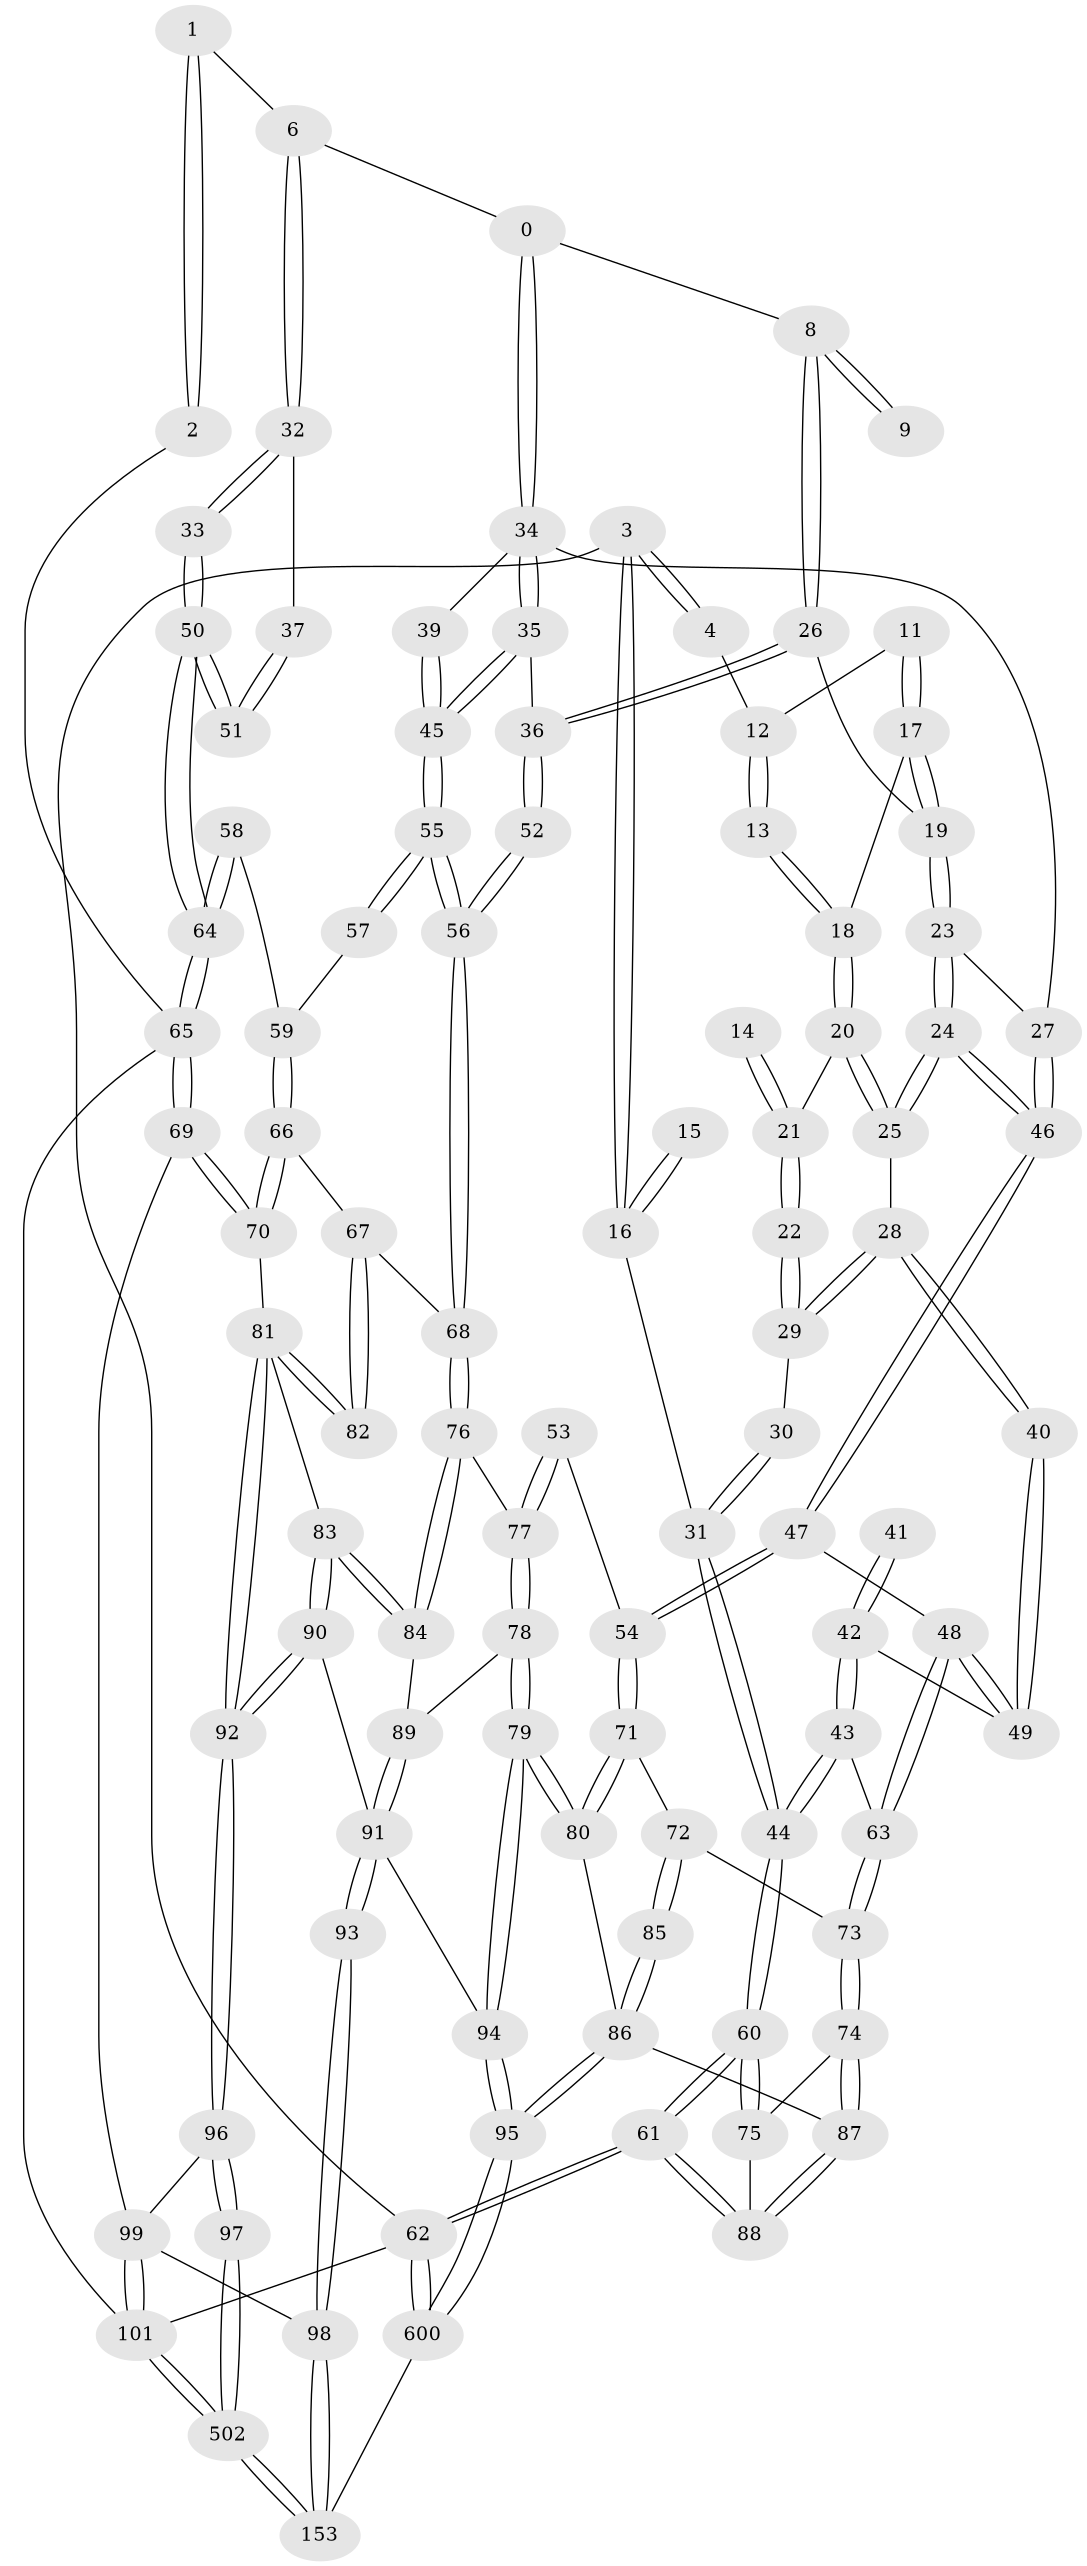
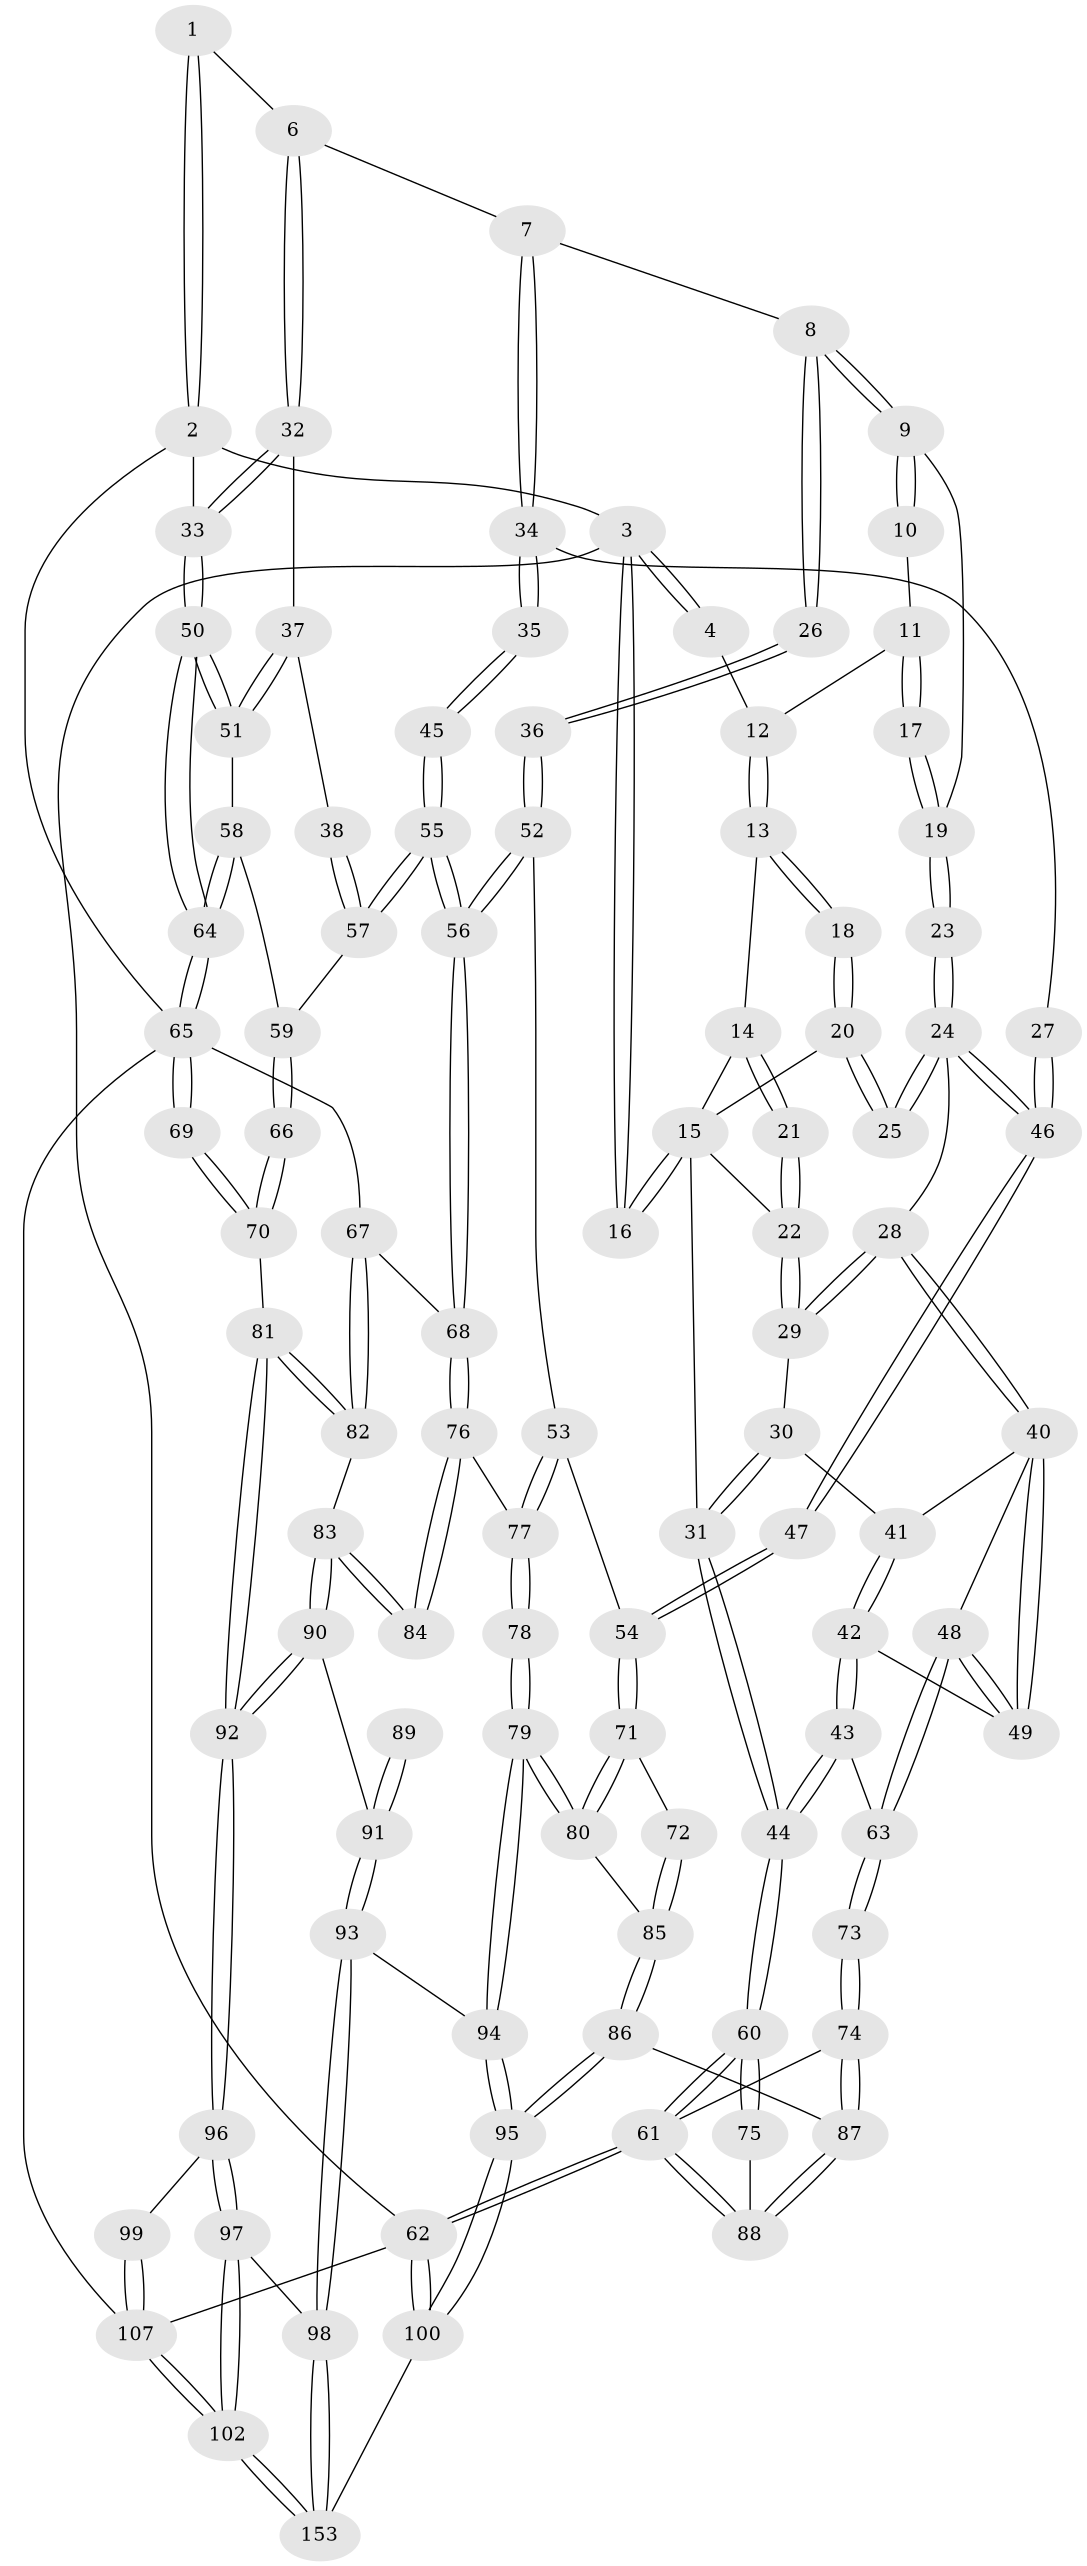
(527, 231) -> (527, 231)
none -> (193, 482)
none -> (411, 482)
none -> (906, 532)
(430, 632) -> none
(532, 682) -> none
(853, 743) -> (963, 627)
none -> (232, 782)
none -> (333, 832)
(877, 832) -> none
none -> (751, 932)
(994, 982) -> none
none -> (717, 1083)
(817, 1083) -> (782, 1073)
none -> (536, 1133)
(321, 1183) -> (320, 1101)
none -> (740, 1183)
(891, 1183) -> (945, 1139)
(658, 1383) -> (694, 1333)
(295, 1433) -> (342, 1484)
none -> (969, 1484)
none -> (844, 1487)
(859, 1574) -> (995, 1534)
(99, 1679) -> none
(411, 1684) -> none
(463, 1684) -> none
(756, 1879) -> none
(432, 1934) -> (419, 1985)
(600, 1934) -> (617, 1884)
(800, 2085) -> (768, 2076)
(213, 2278) -> (270, 2278)
(136, 2335) -> (136, 2335)
(423, 2335) -> (423, 2335)
(228, 2435) -> (228, 2435)
